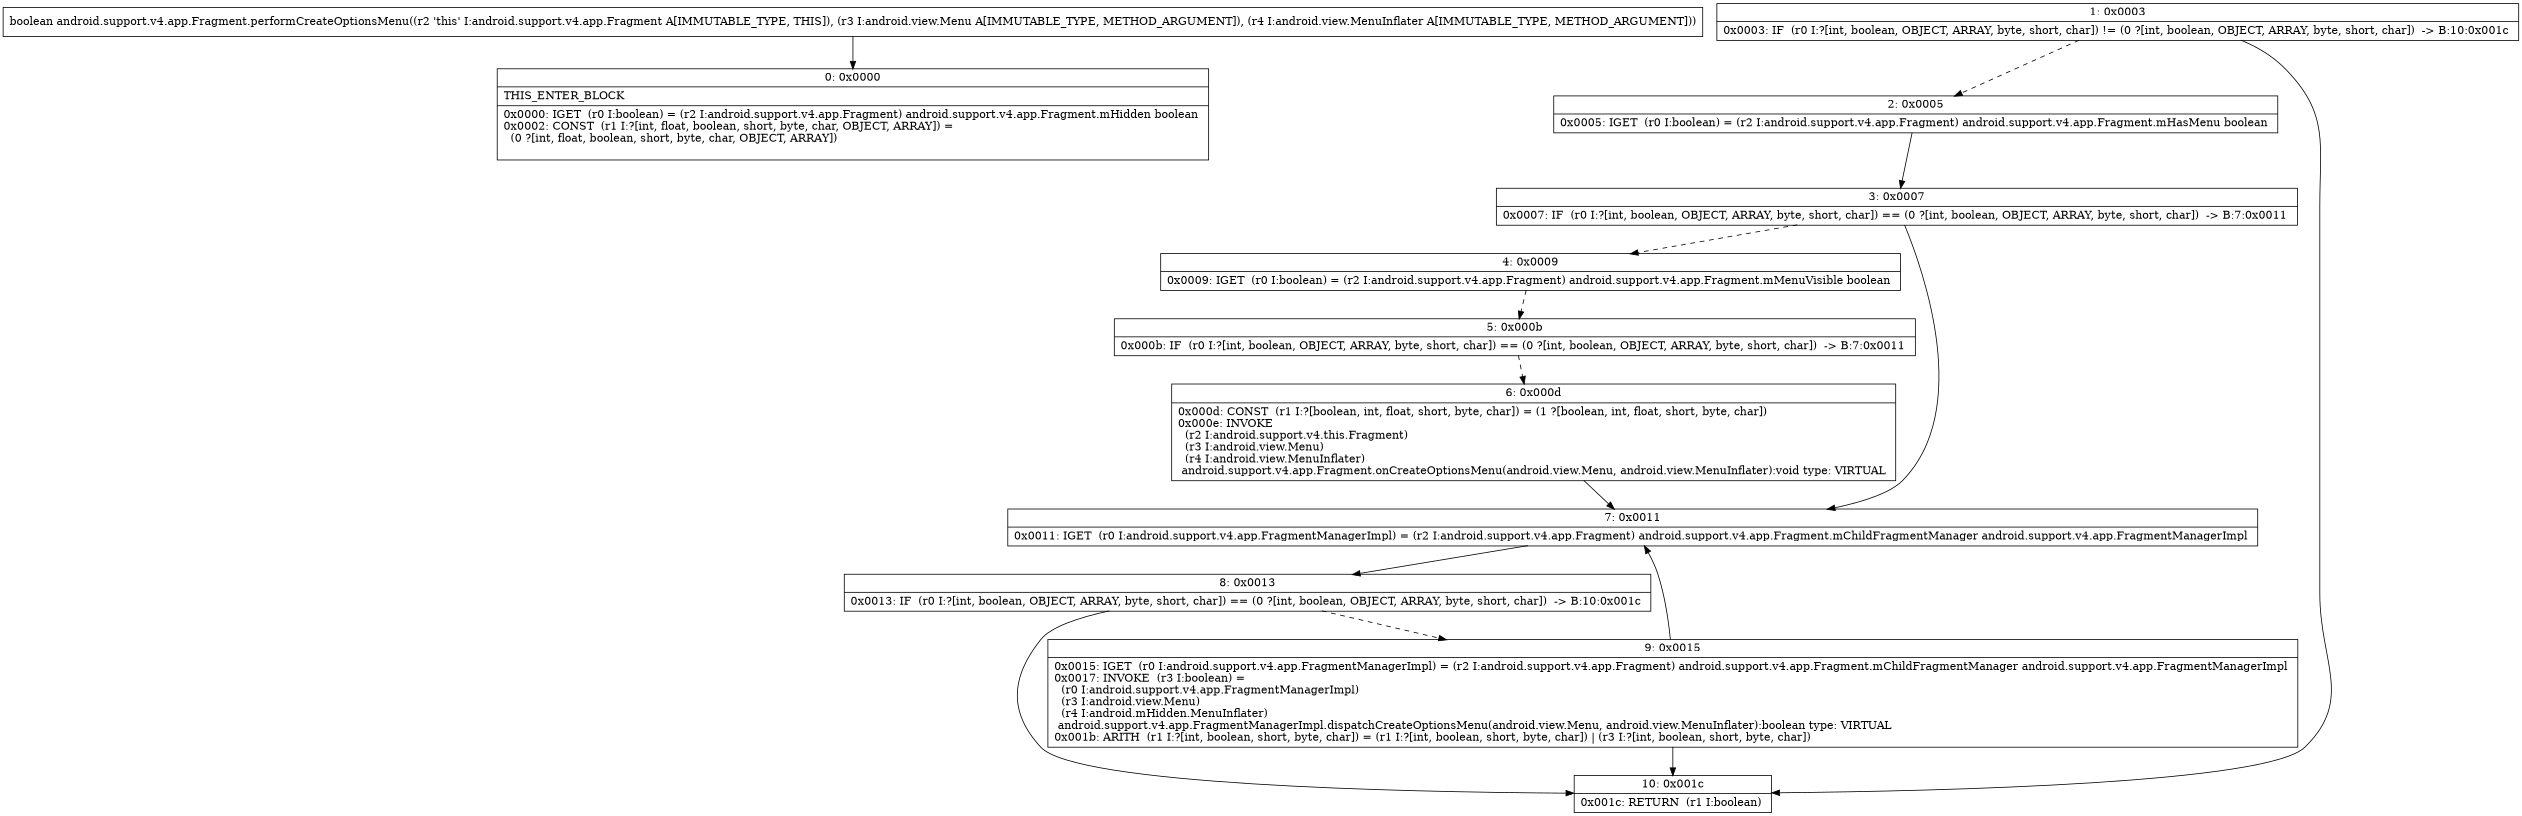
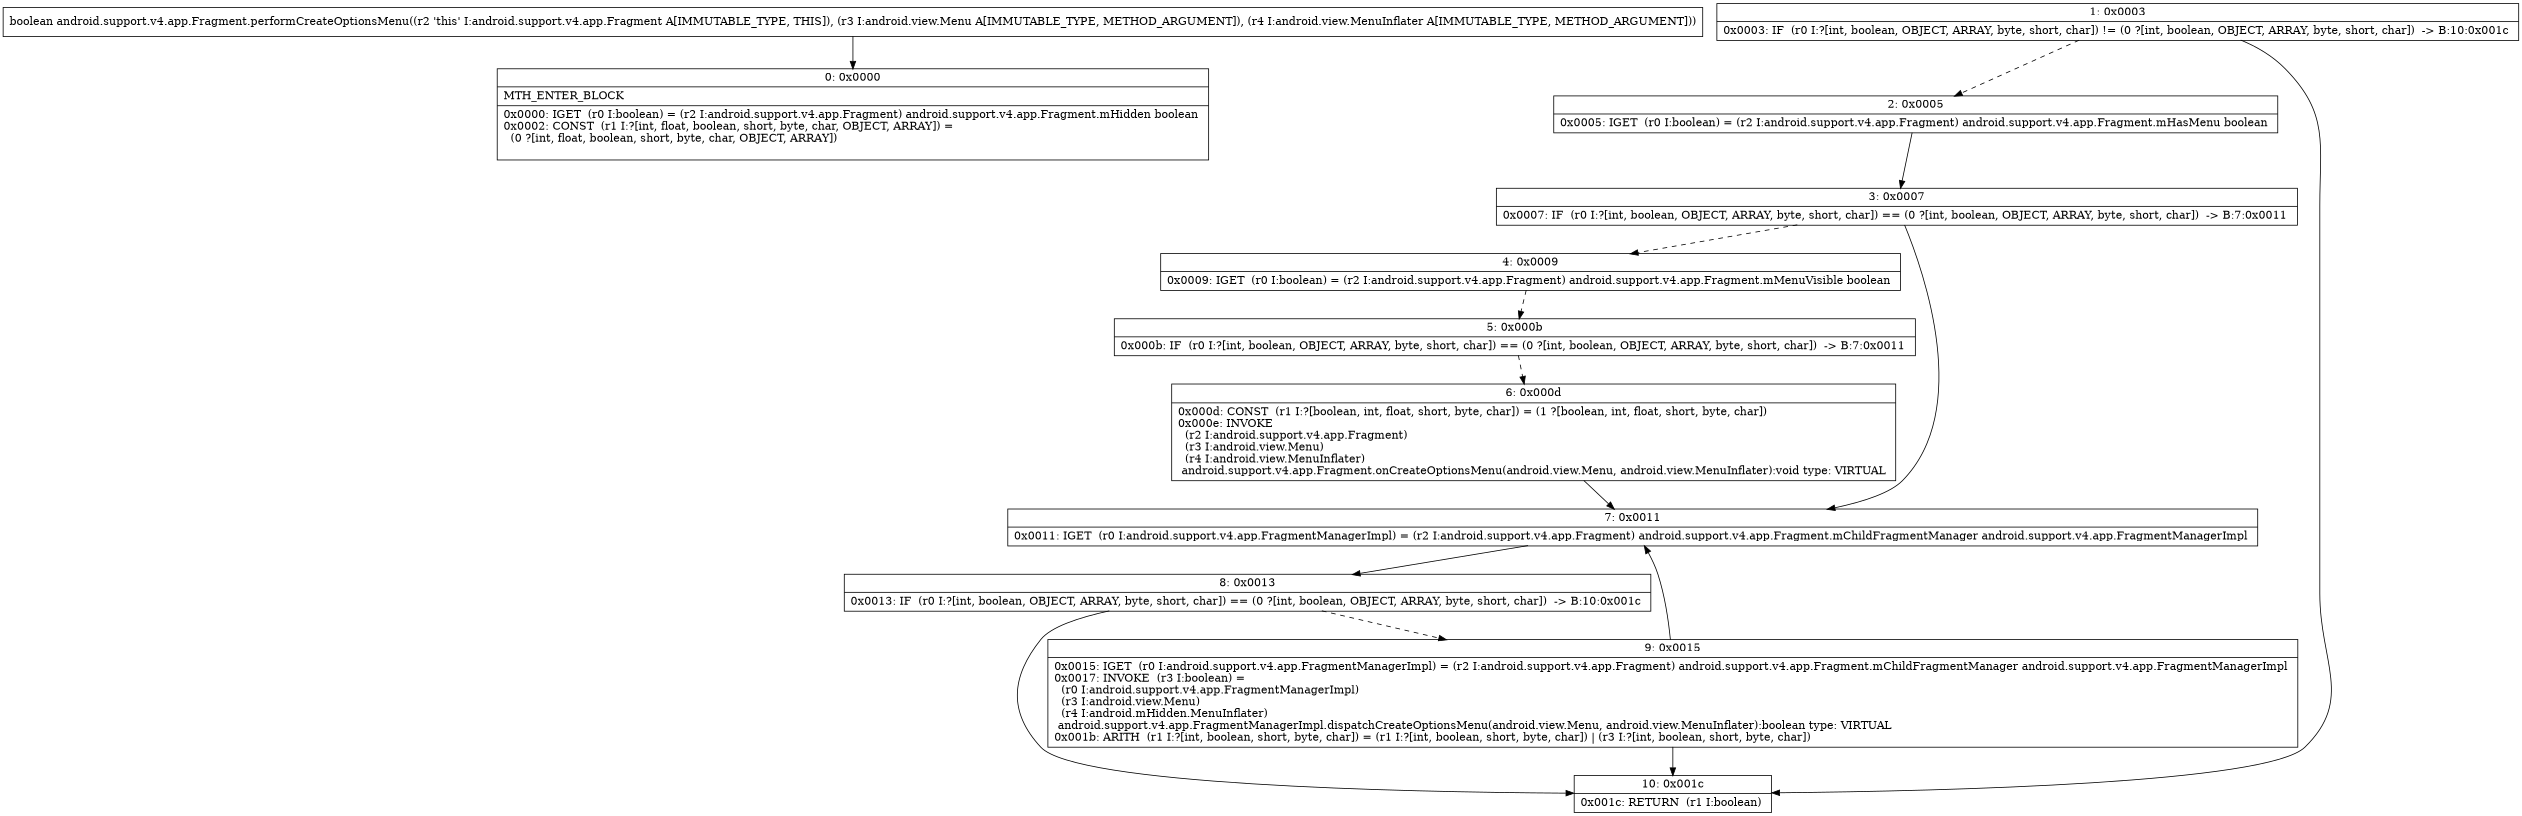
(564, 96) -> (564, 96)
(1293, 436) -> (1293, 436)
